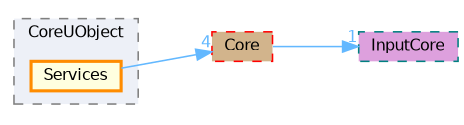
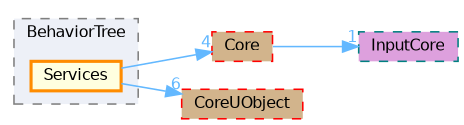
(76, 33) -> (76, 33)
none -> (242, 104)
